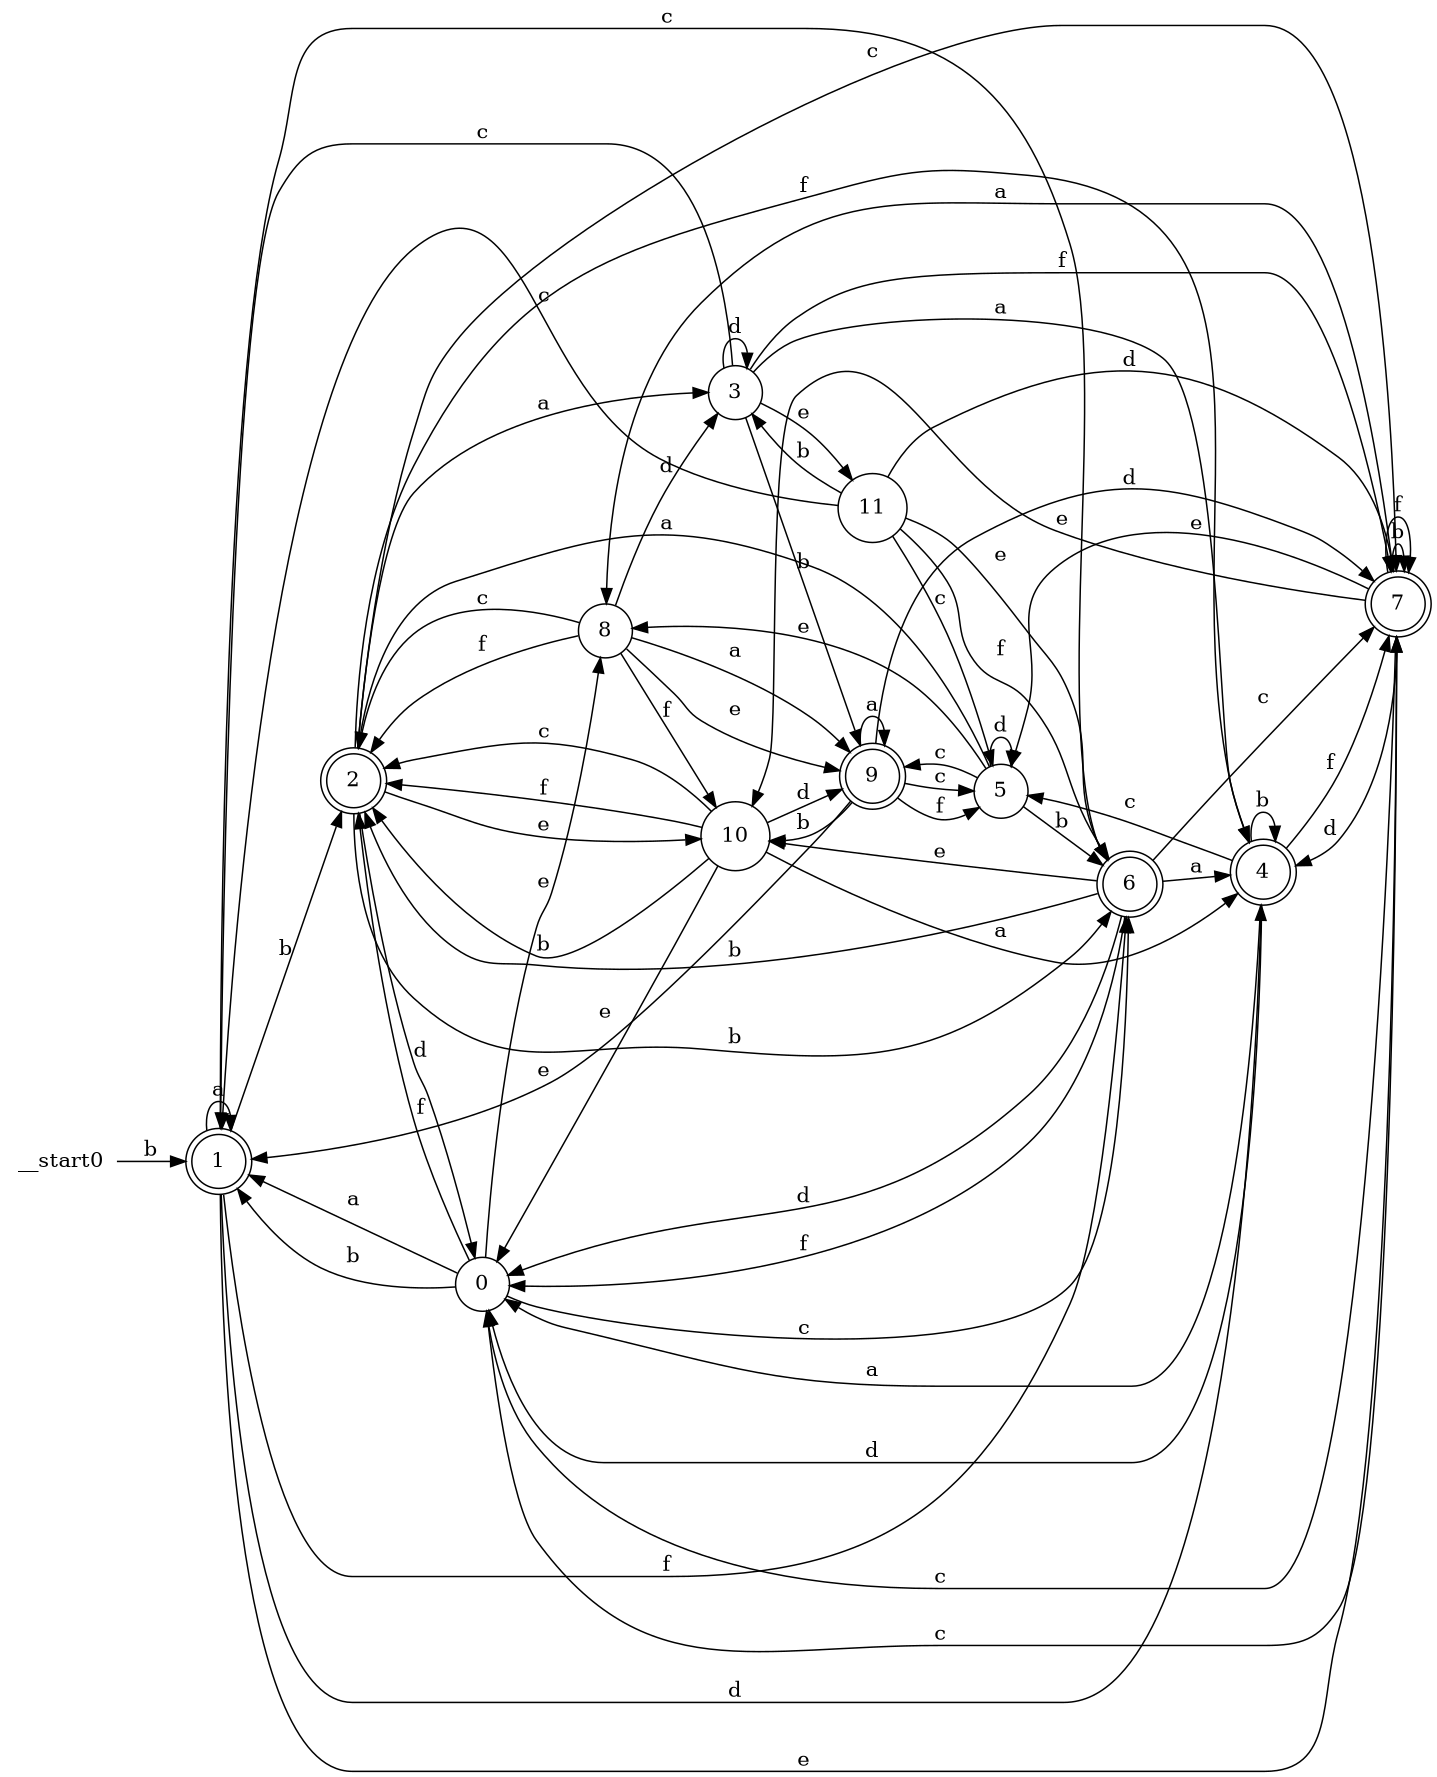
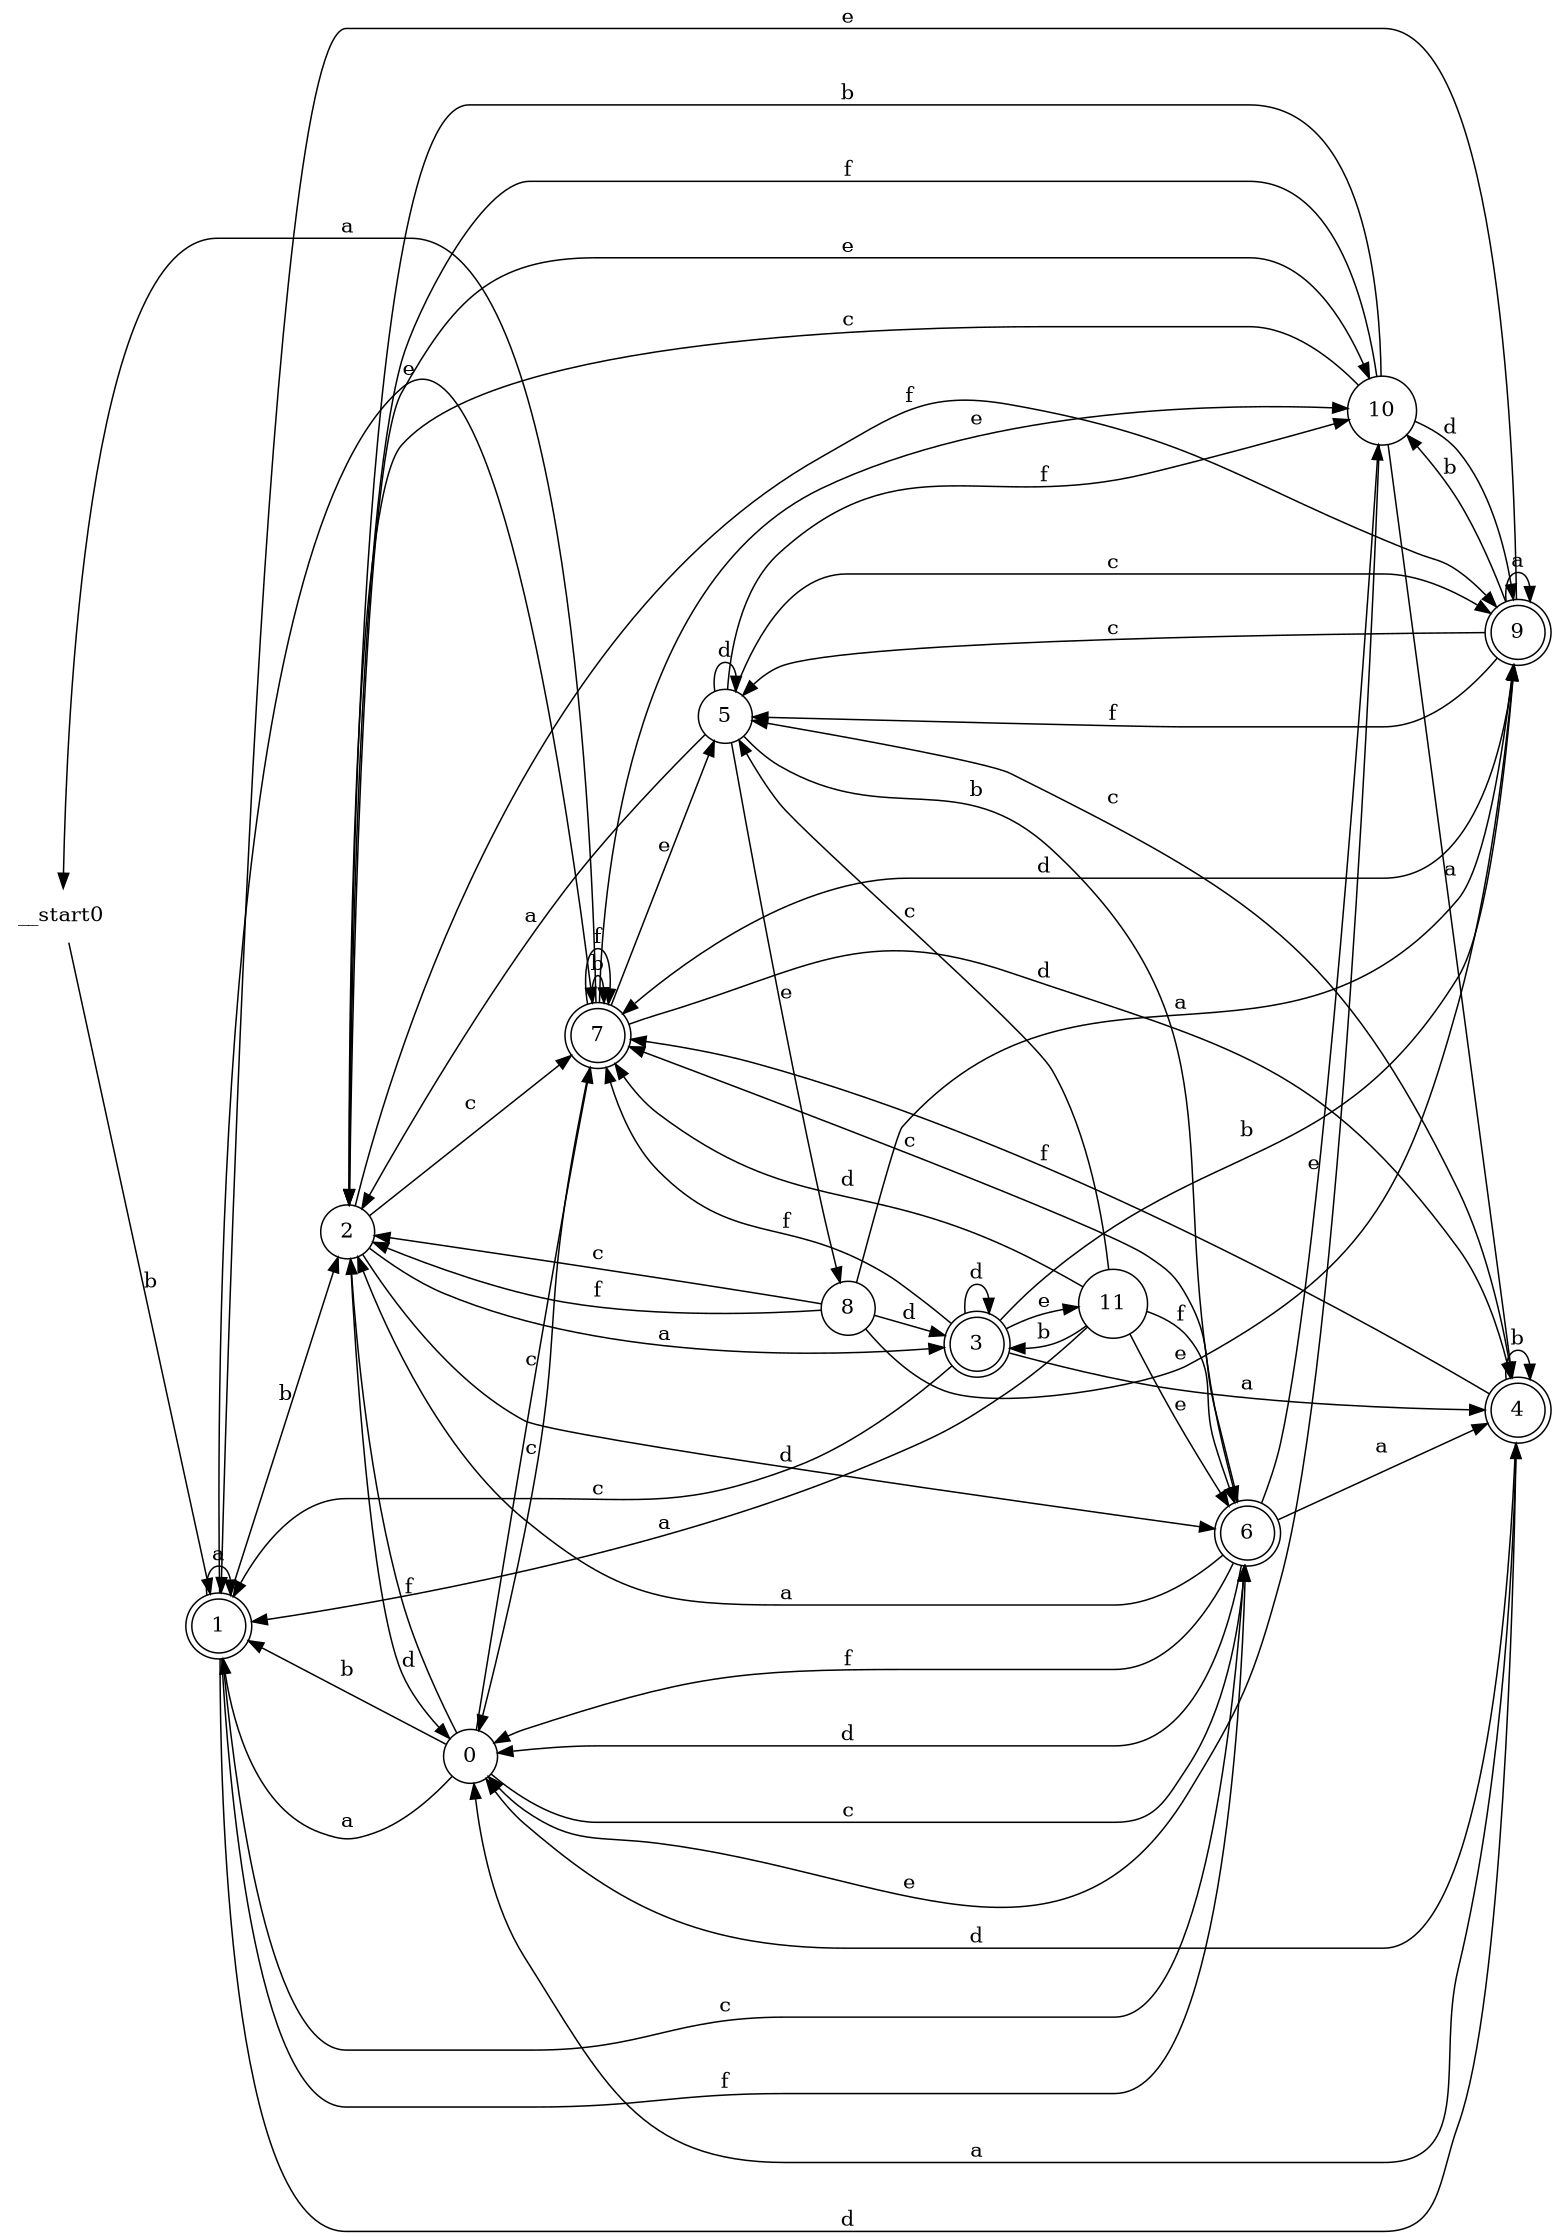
(902, 174) -> (746, 511)
(1017, 203) -> (383, 238)
(544, 296) -> (665, 1523)
(735, 393) -> (977, 1344)
(664, 724) -> (977, 486)
(354, 781) -> (348, 1232)
(735, 951) -> (787, 1594)
(524, 977) -> none
(735, 1038) -> (787, 1456)
